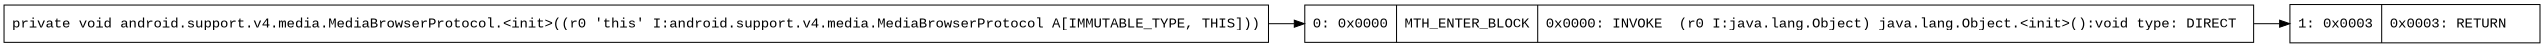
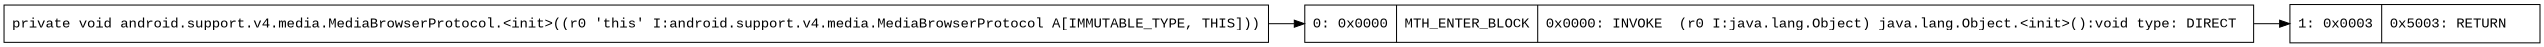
(2461, 23) -> (2461, 23)
